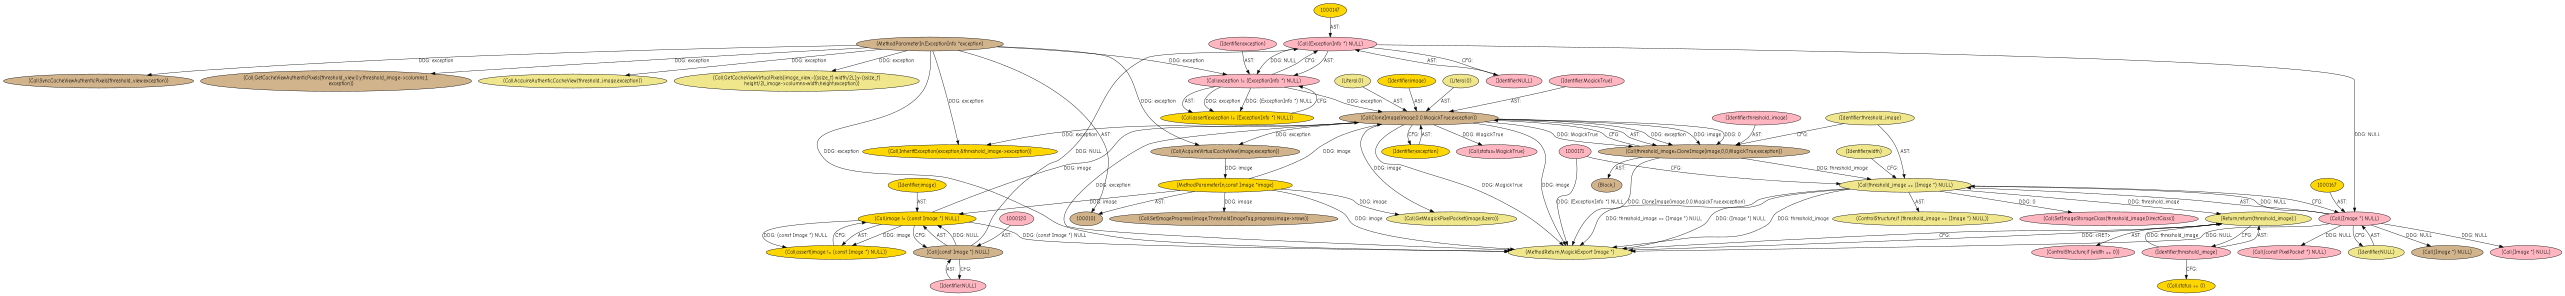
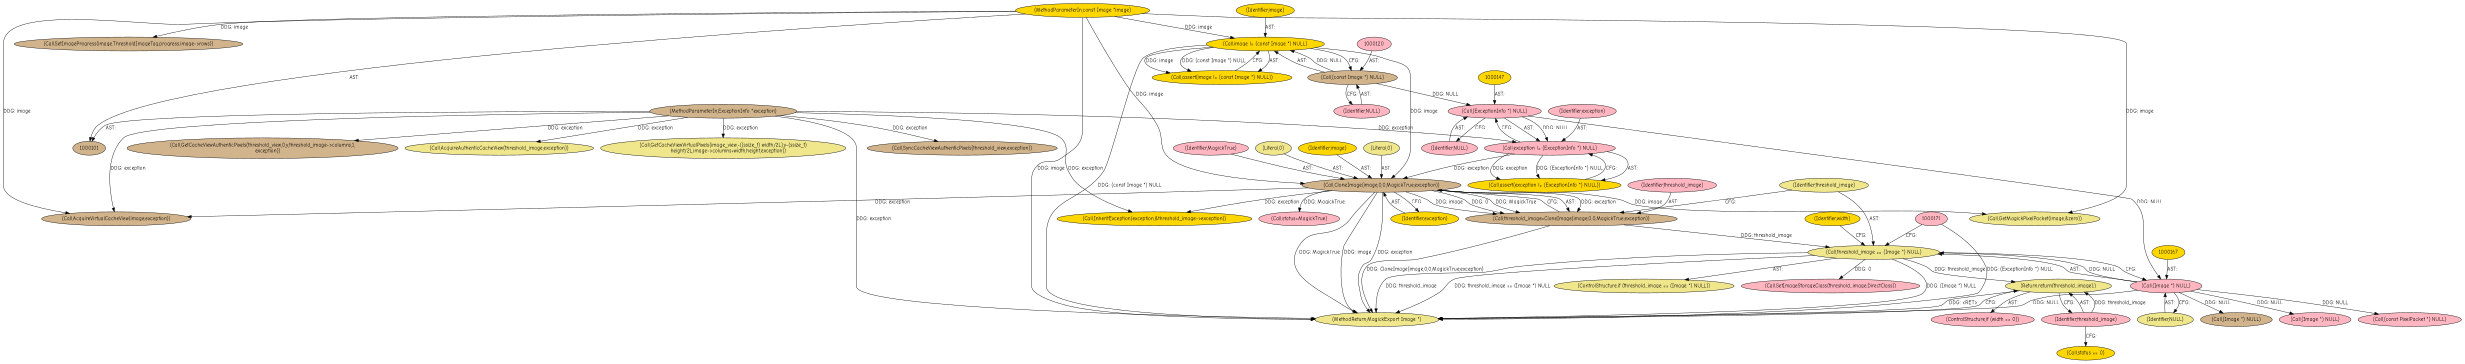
(1864, 152) -> (1832, 219)
(1225, 166) -> (182, 24)
(1607, 185) -> none
